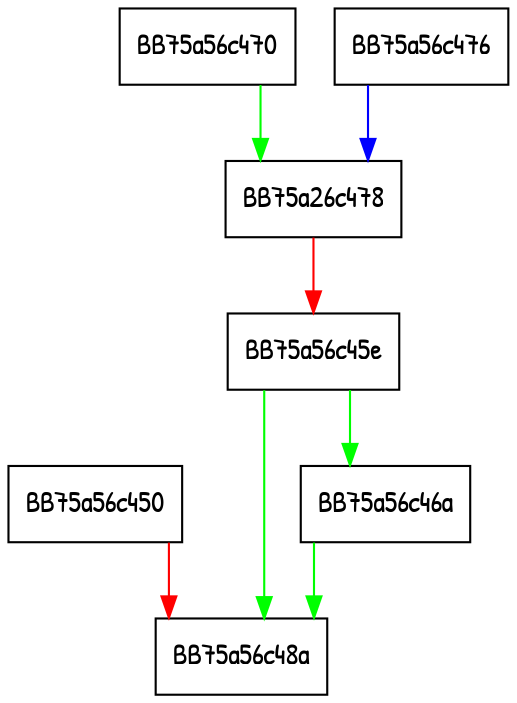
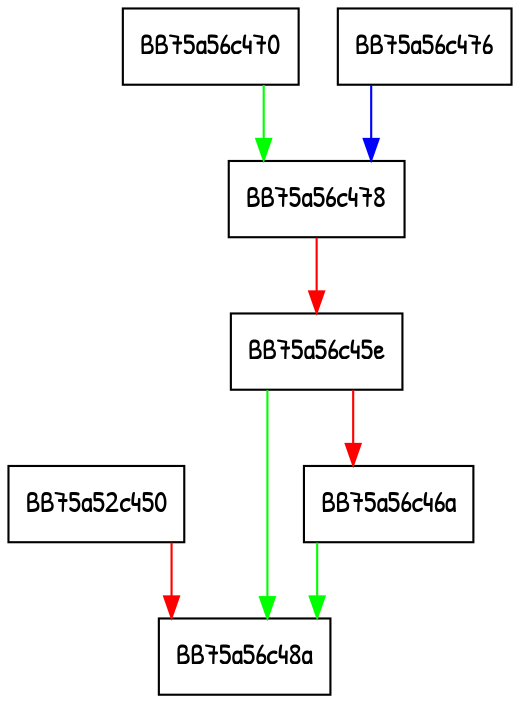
(313, 199) -> (317, 199)
(350, 417) -> (353, 417)
(95, 504) -> (96, 504)
